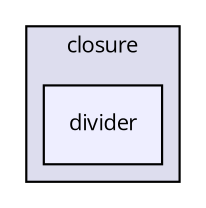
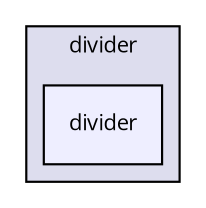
(103, 47) -> (103, 47)
